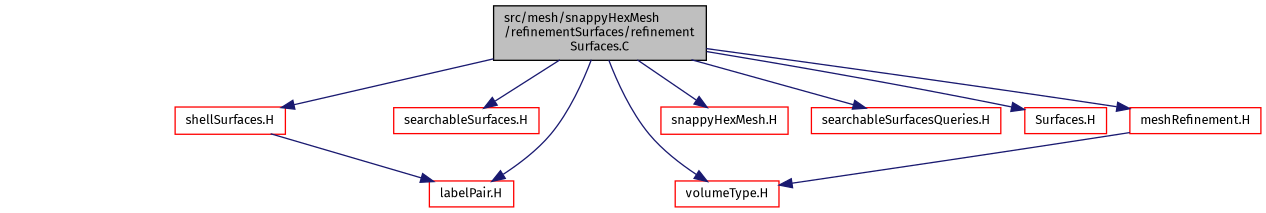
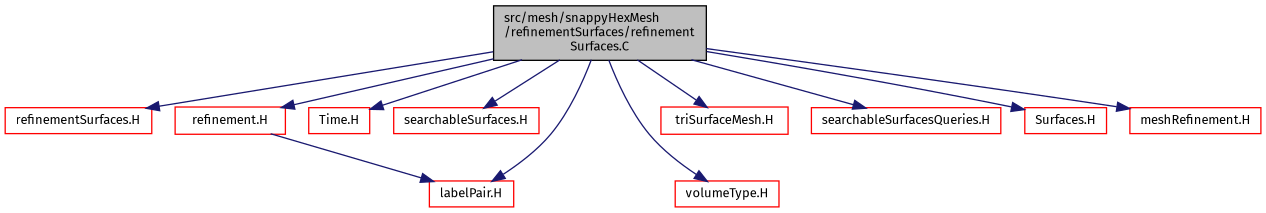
none -> (78, 121)
(230, 121) -> (230, 121)
none -> (339, 121)
(724, 121) -> (724, 121)
(961, 158) -> none
